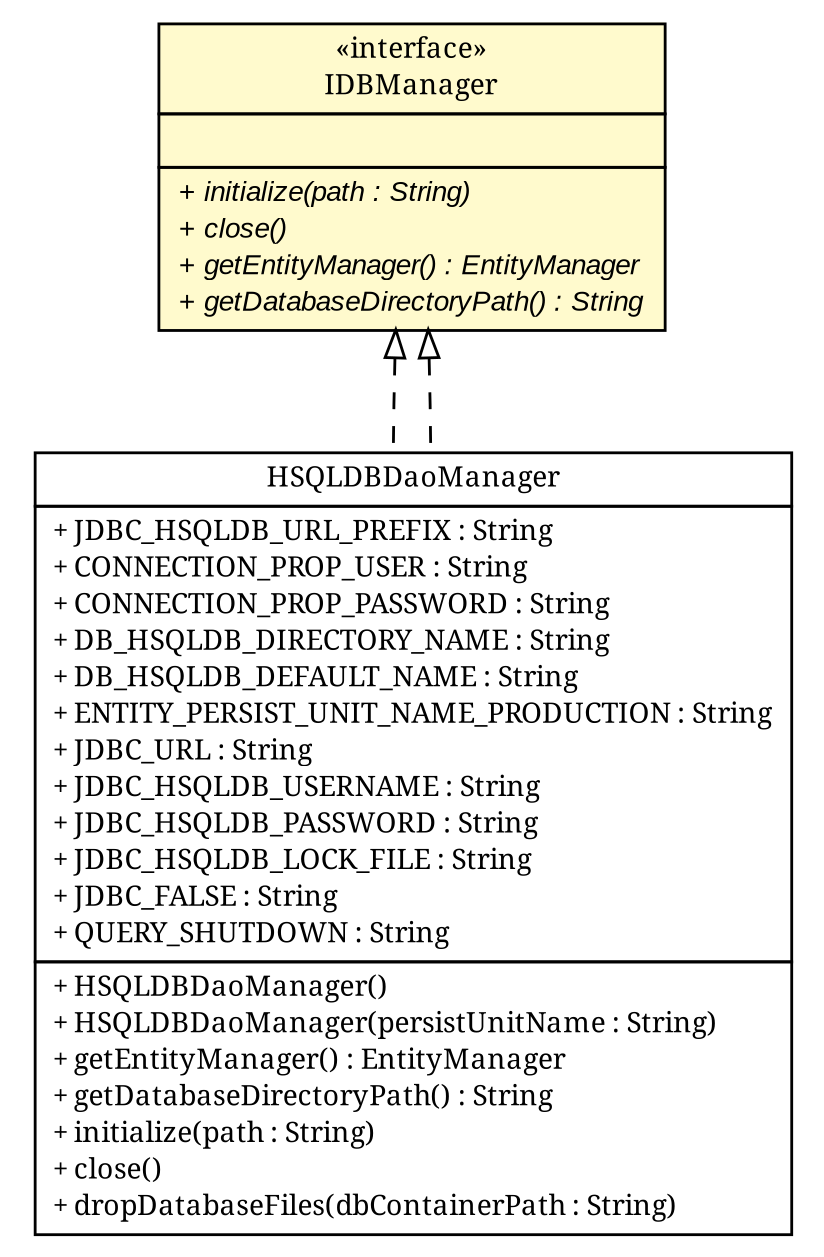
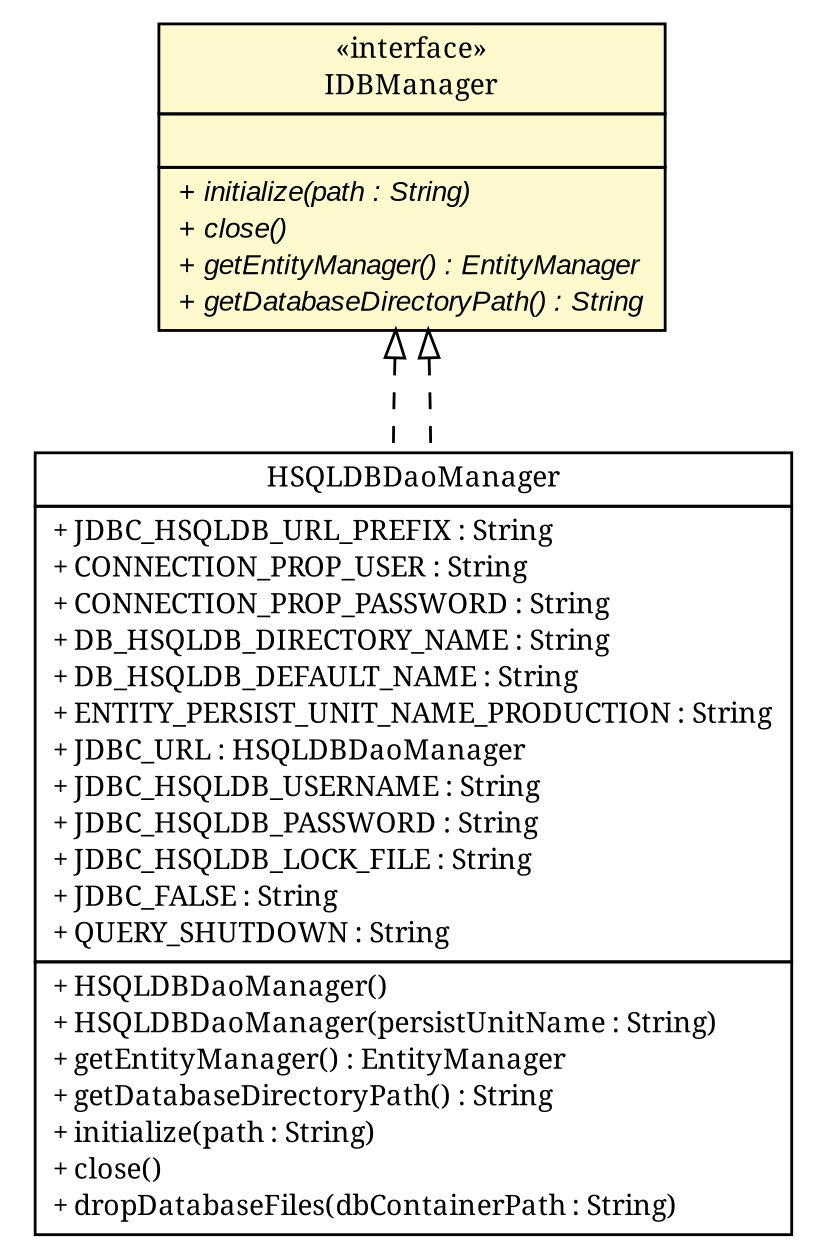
(183, 751) -> (290, 751)
